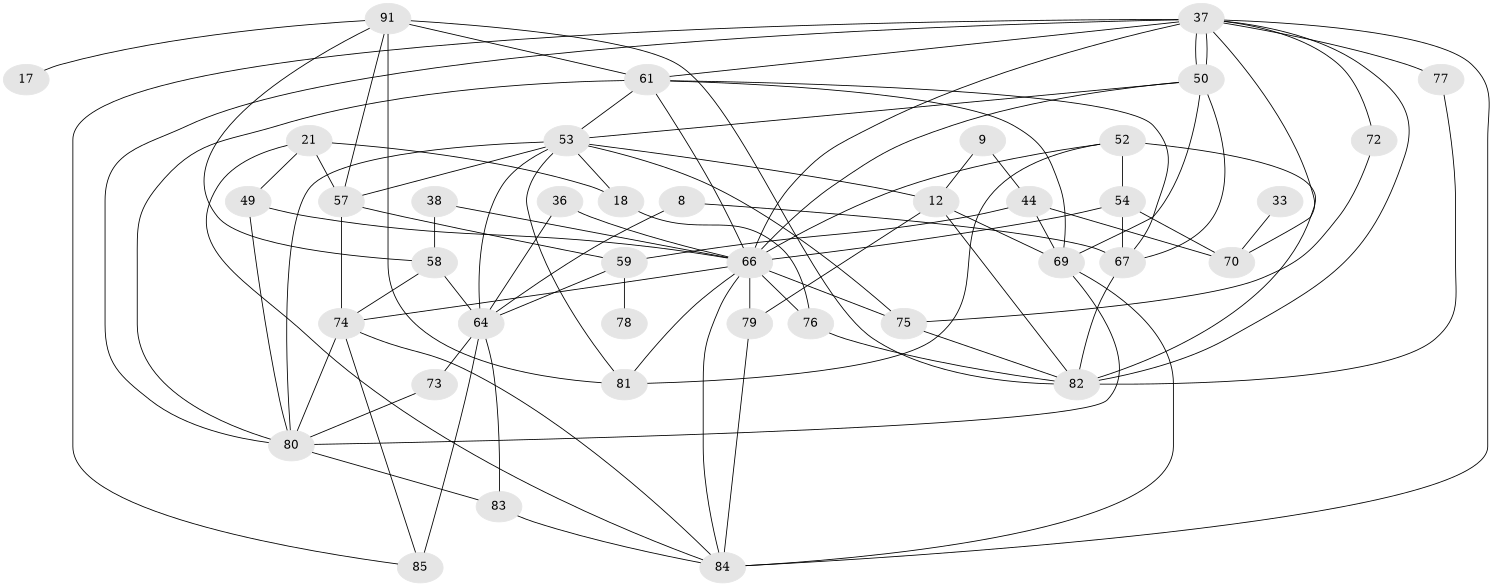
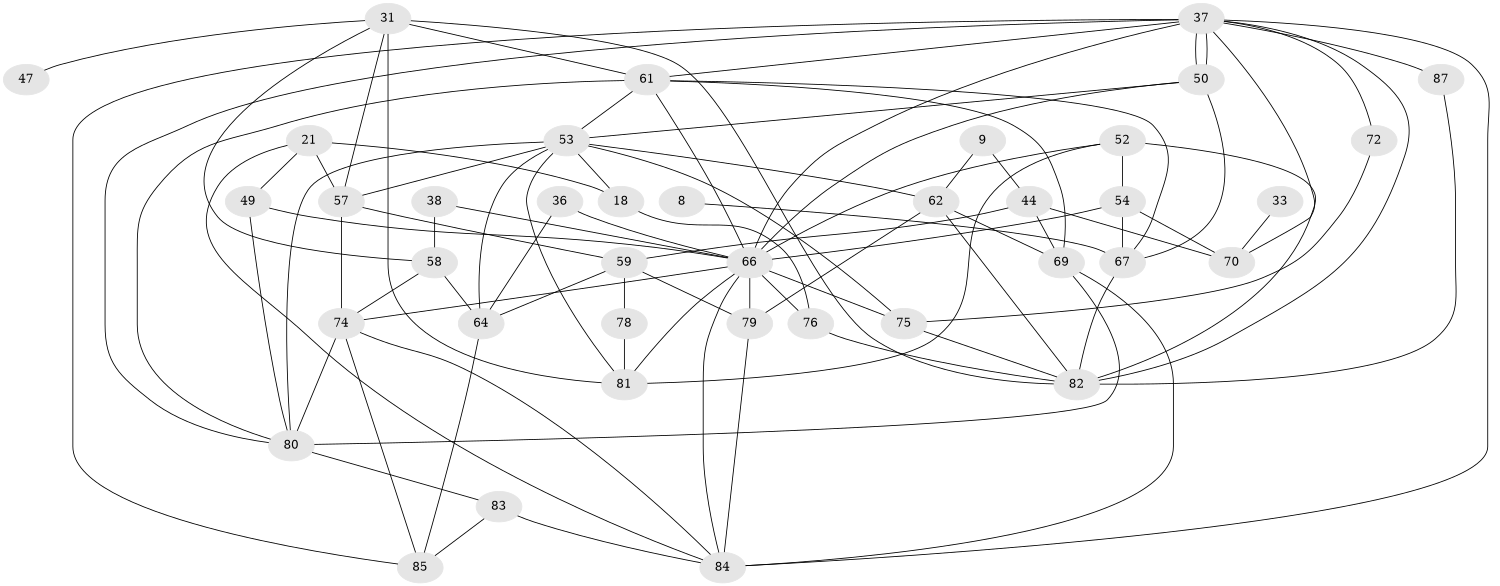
(388, 19) -> (388, 19)
(26, 80) -> (26, 80)
(1441, 80) -> (1441, 80)
(1168, 196) -> none
(936, 202) -> (936, 202)
(573, 260) -> none
none -> (687, 293)
none -> (624, 354)
(435, 385) -> none
(498, 415) -> (460, 537)
